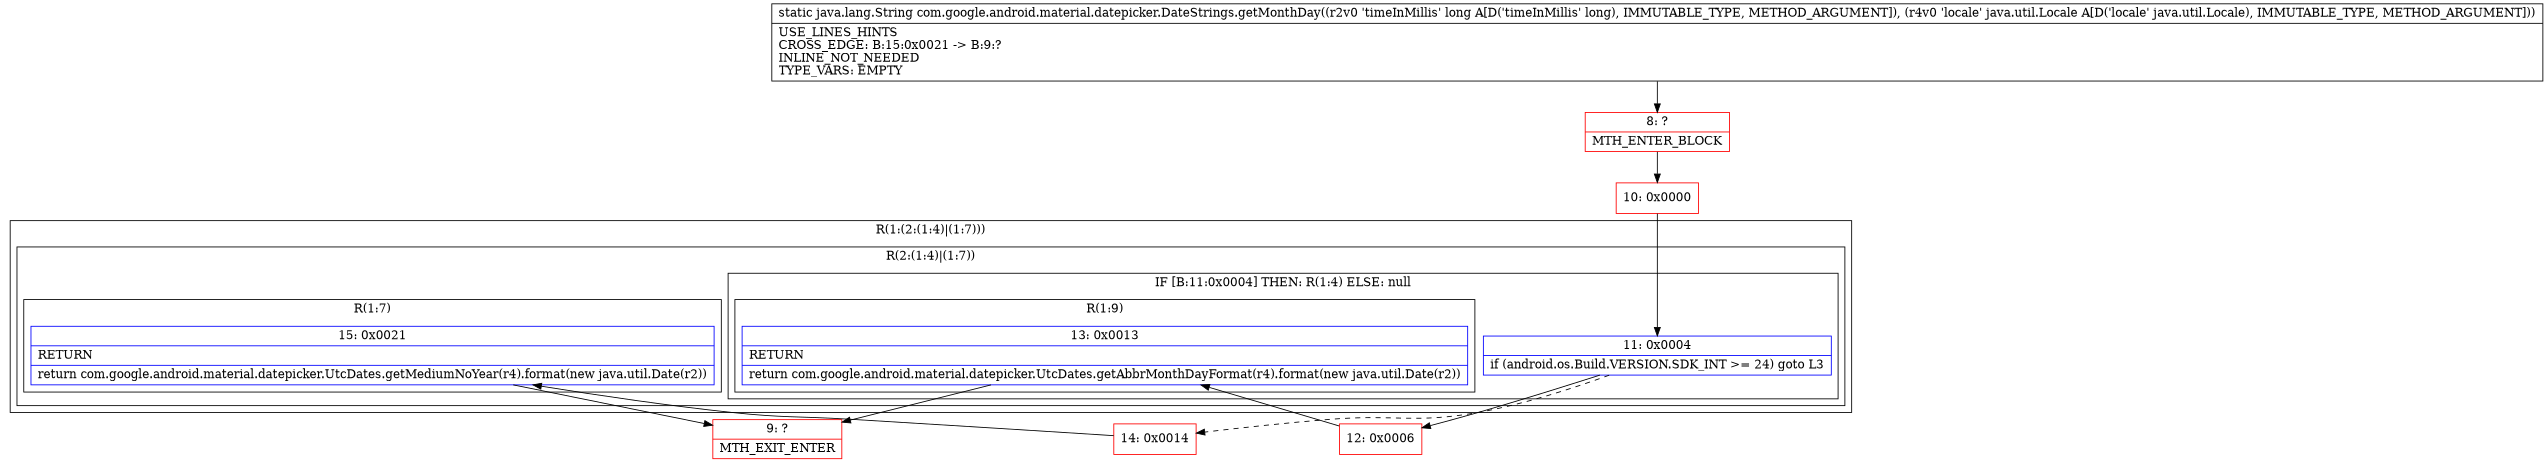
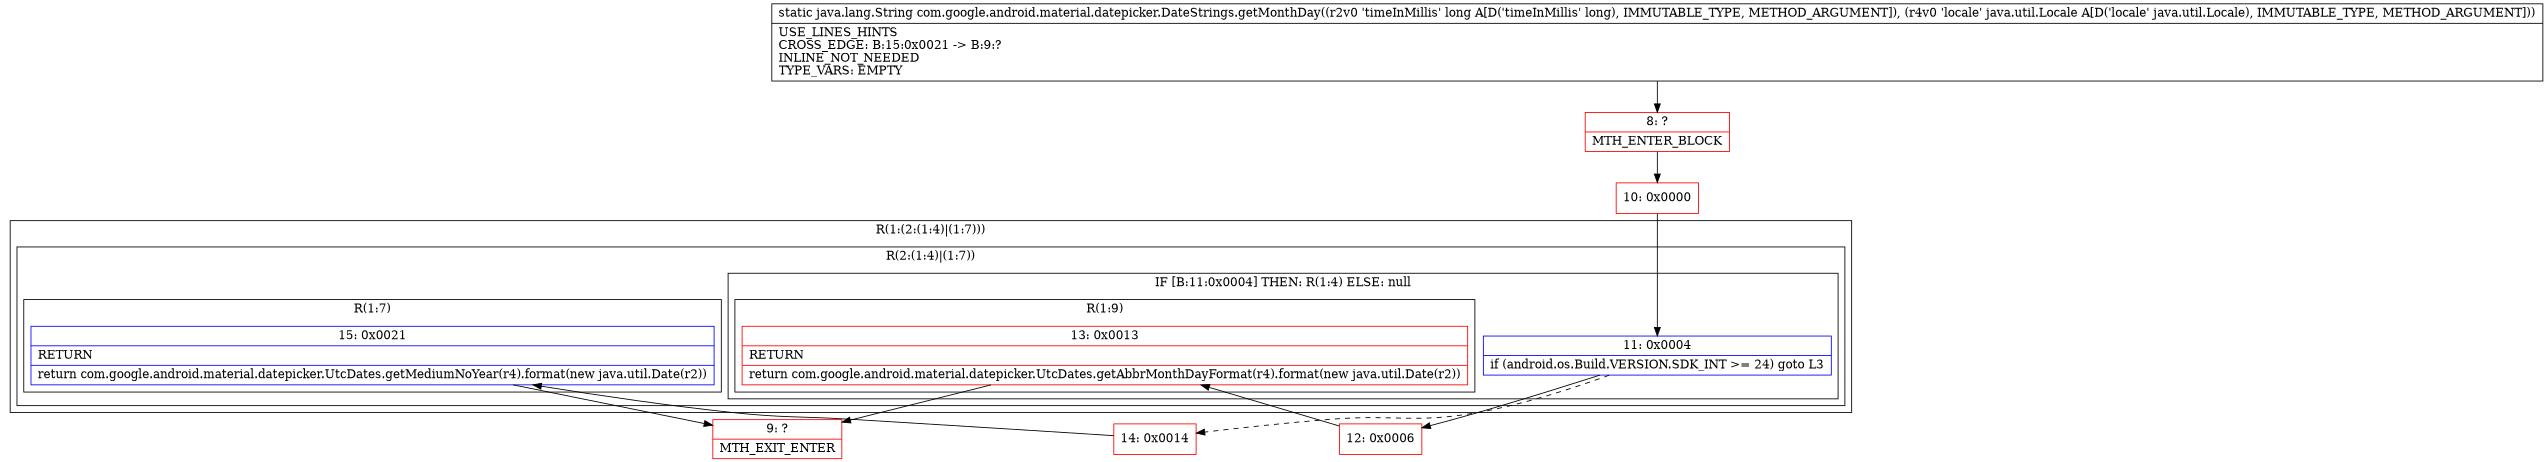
(1105, 356) -> (1105, 356)
